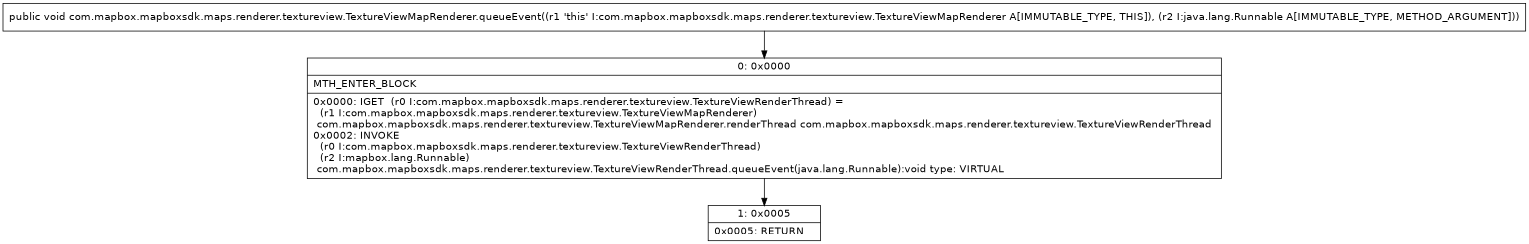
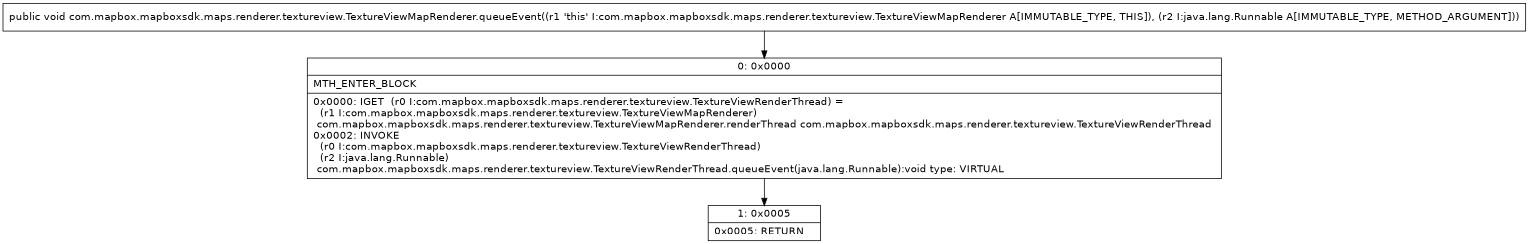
(392, 158) -> (381, 158)
